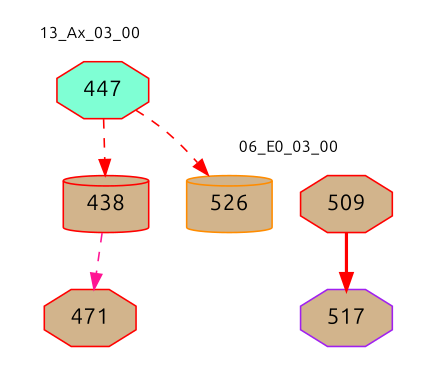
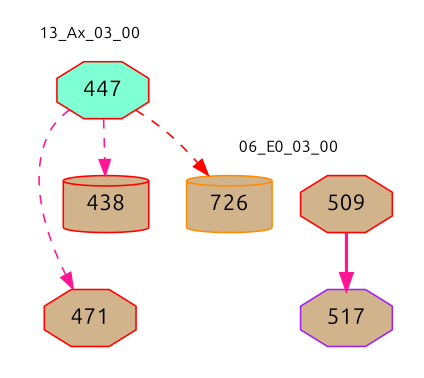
(104, 139) -> (104, 139)
(229, 204) -> (229, 204)
(99, 253) -> (40, 190)
(346, 253) -> (346, 253)
